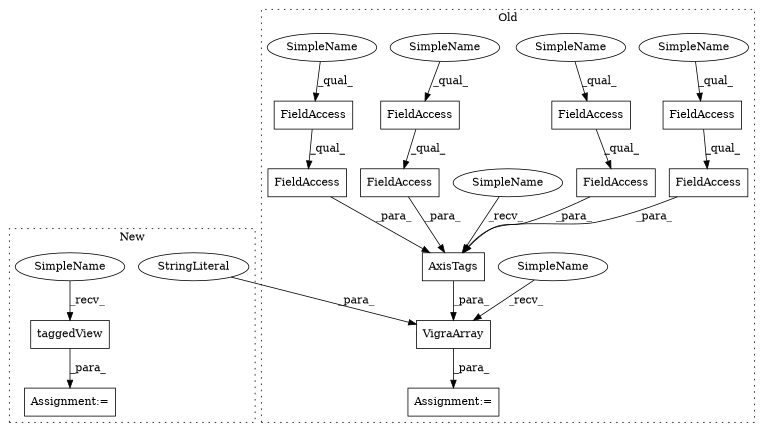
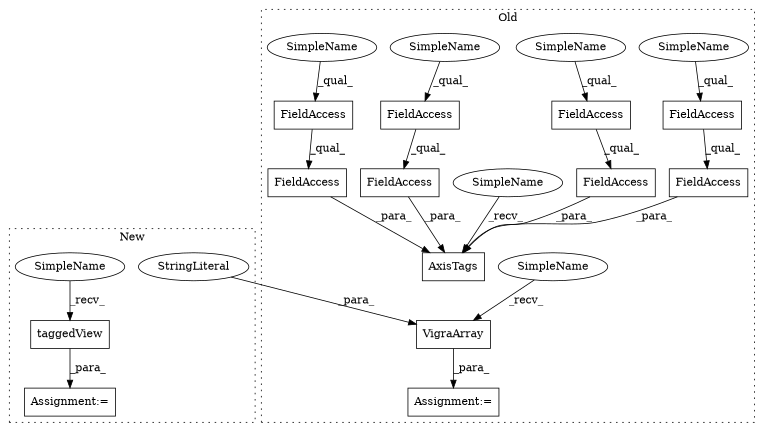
(453, 297) -> none
